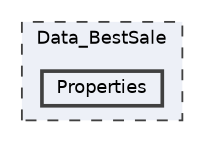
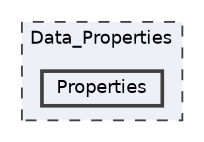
(102, 39) -> (102, 39)
